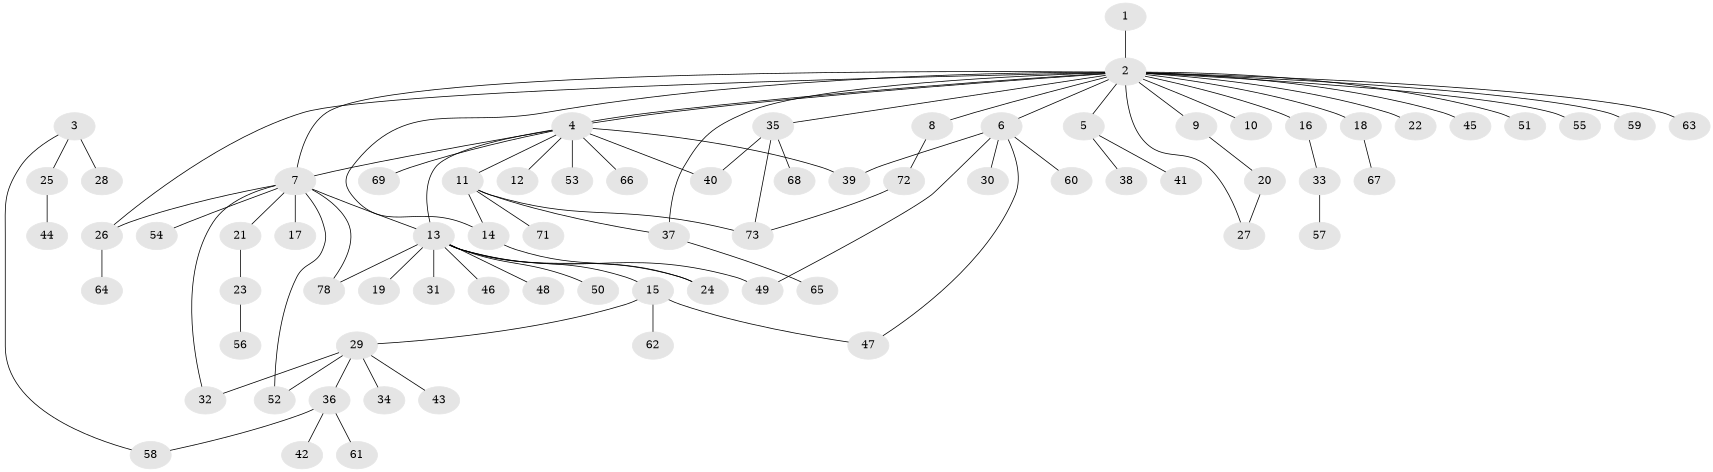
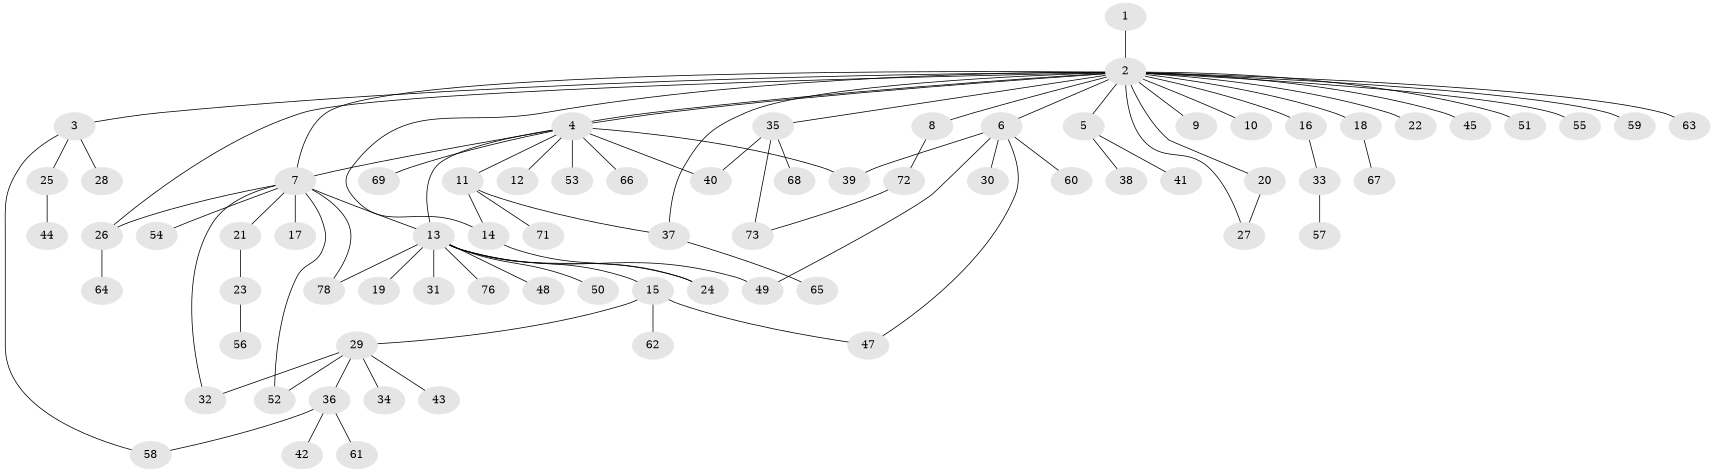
none -> (346, 98)
(1231, 154) -> (1177, 144)
(605, 213) -> none
(489, 291) -> (489, 291)
